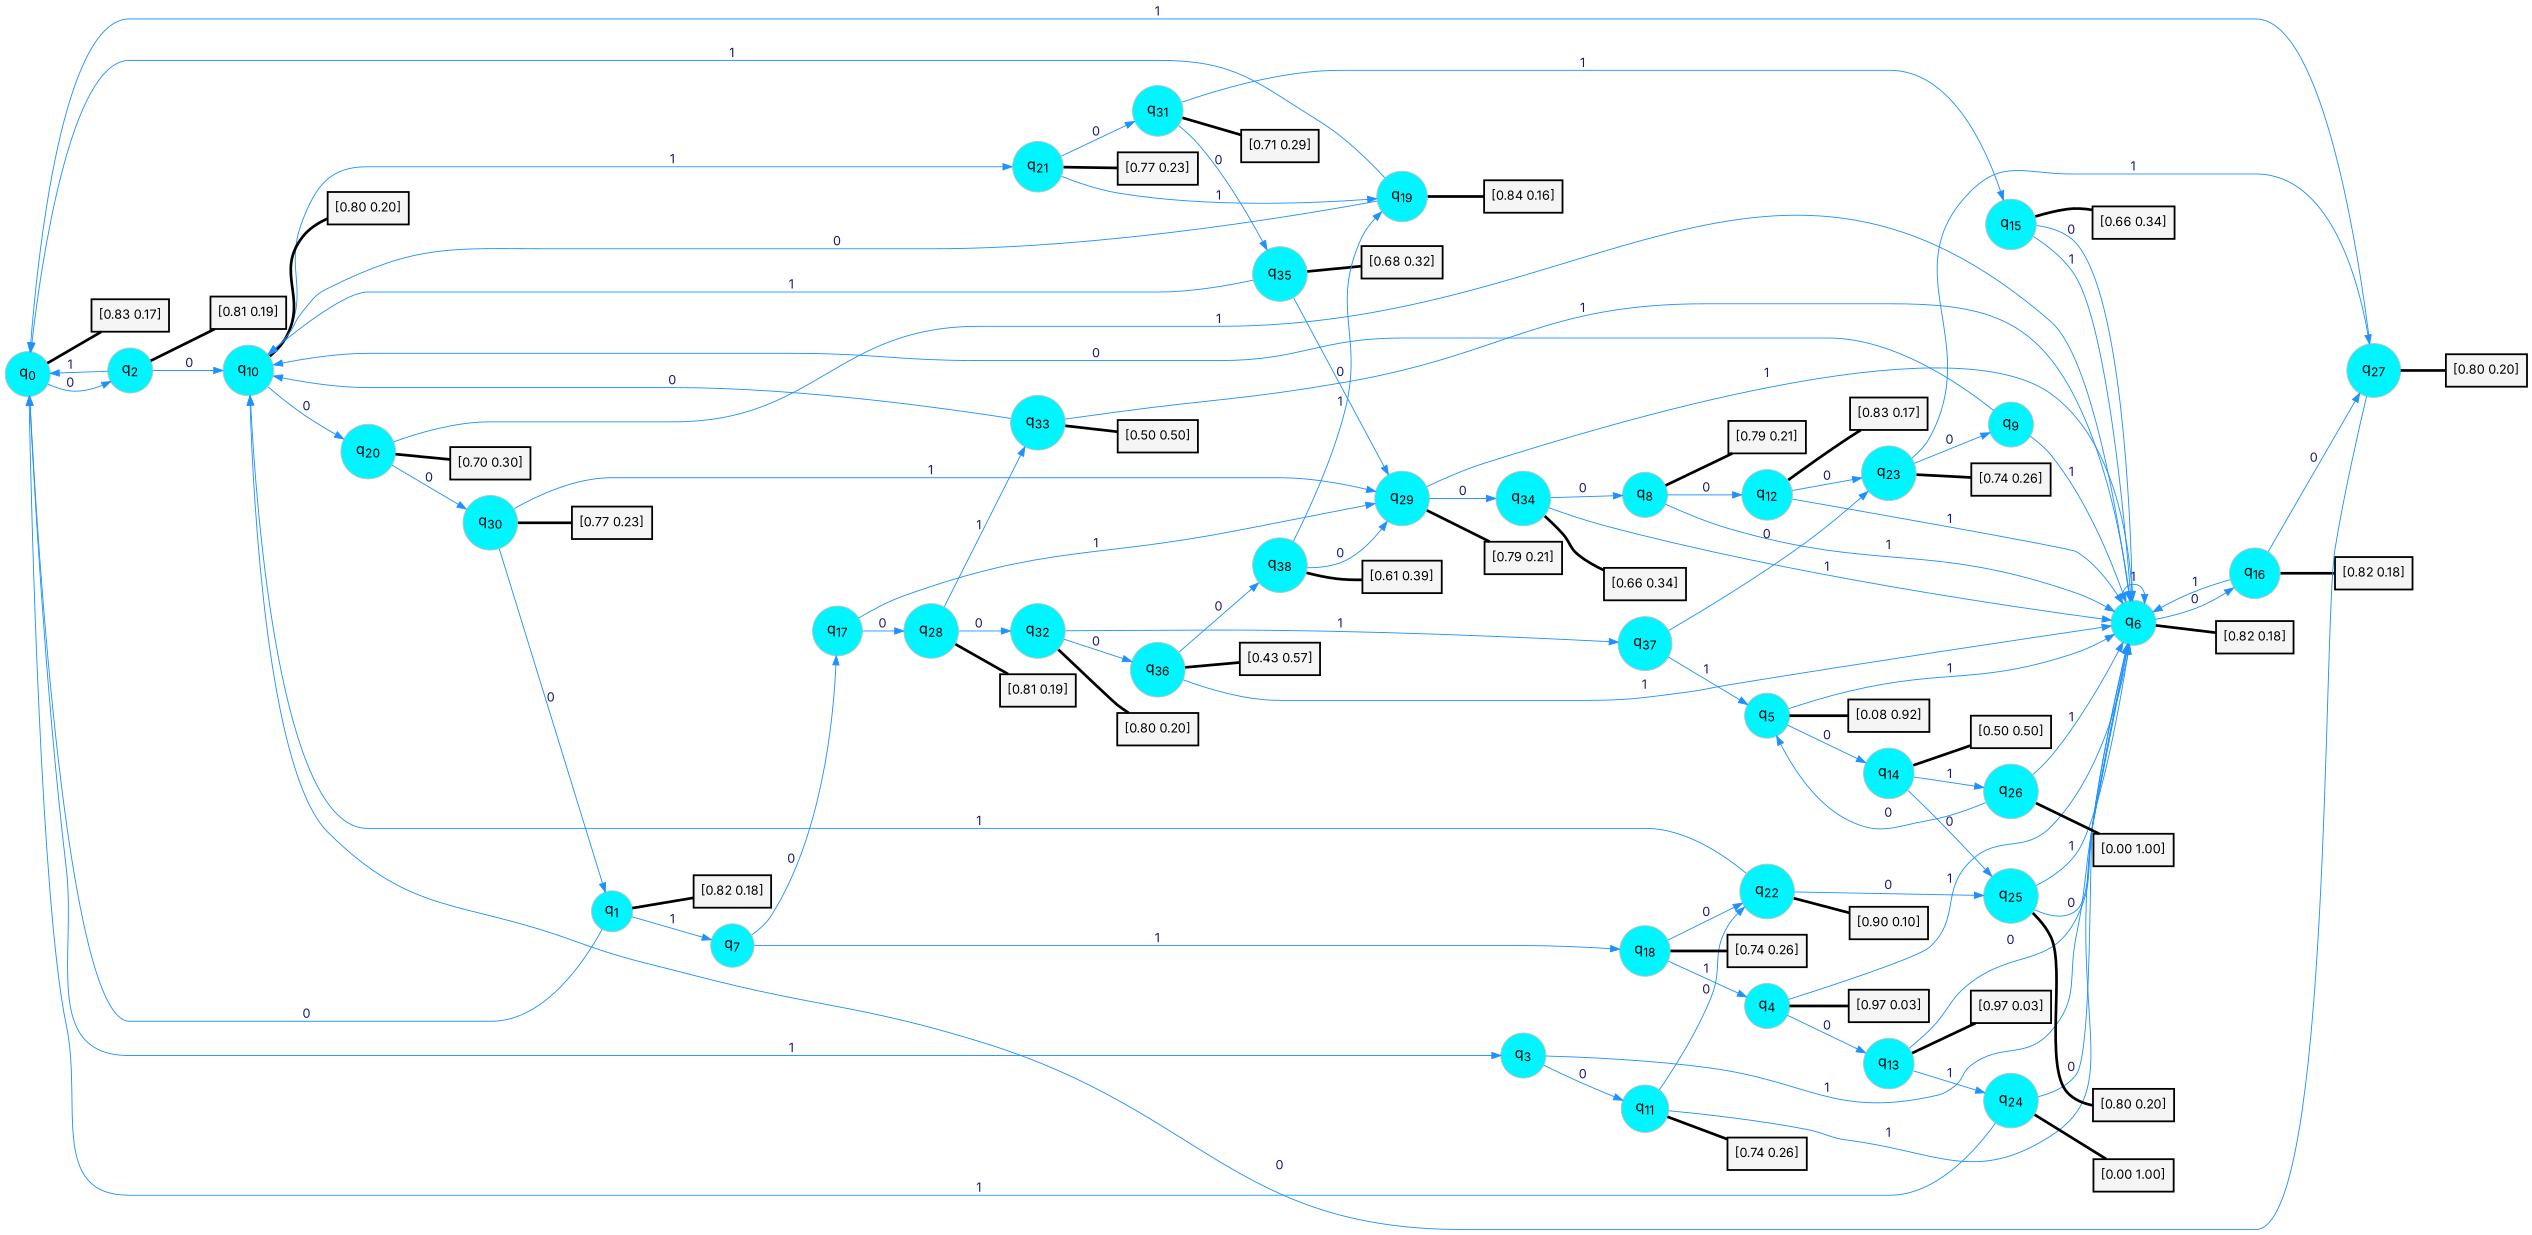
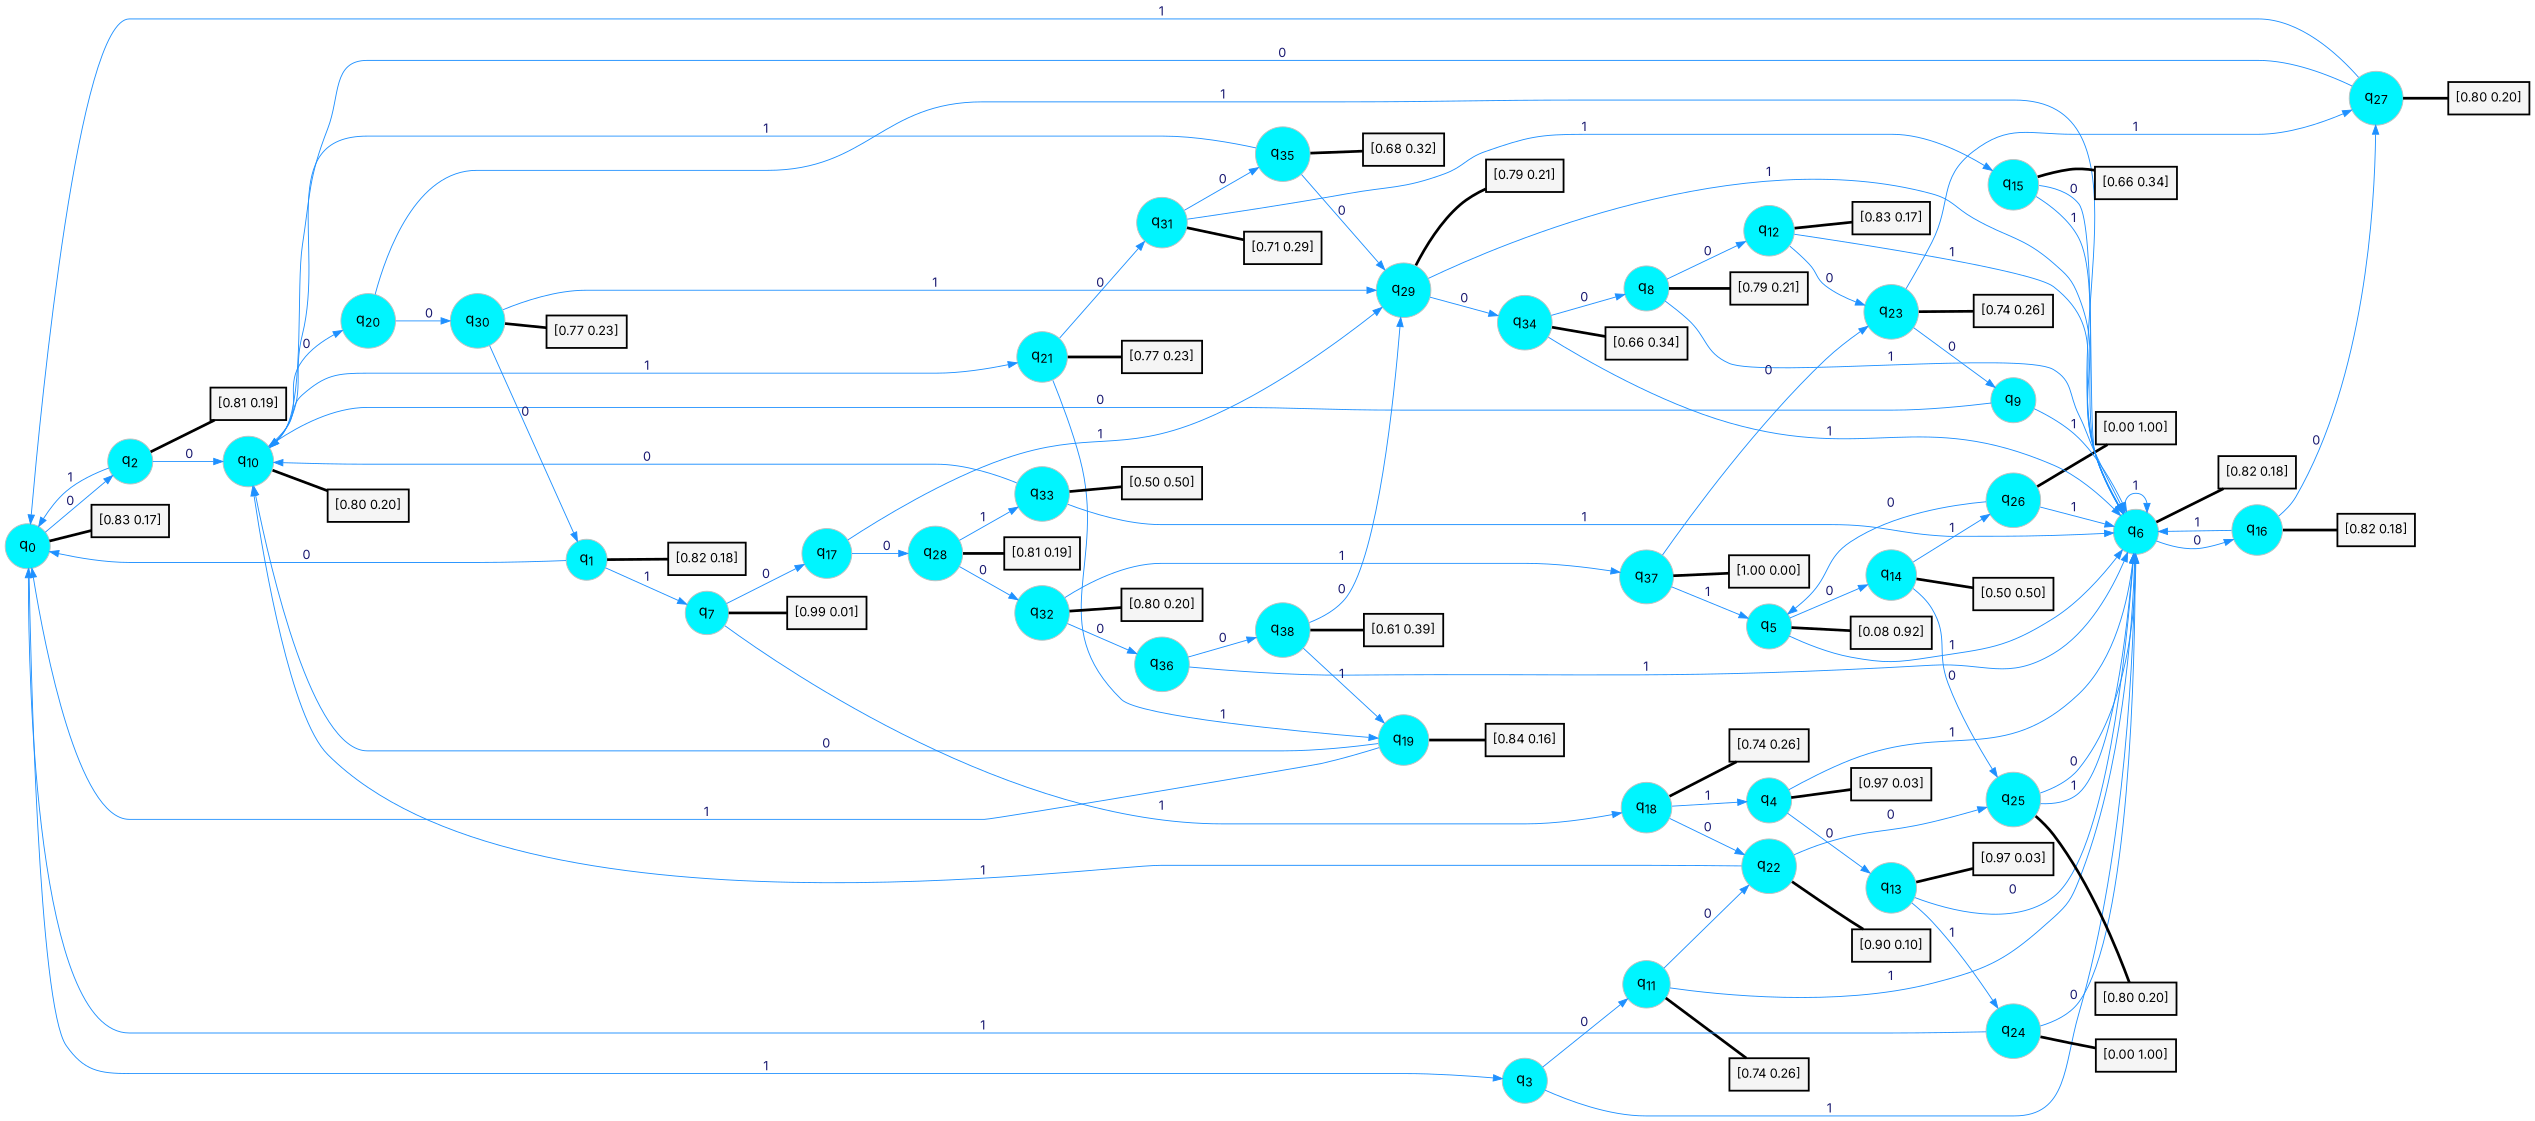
(490, 463) -> none
none -> (1769, 571)
none -> (827, 613)
(1280, 659) -> none
